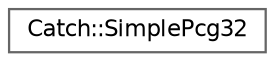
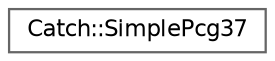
(137, 31) -> (137, 31)
